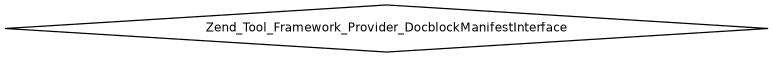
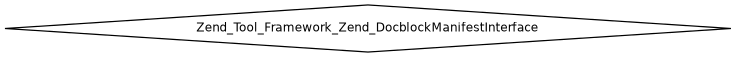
(387, 28) -> (368, 28)
